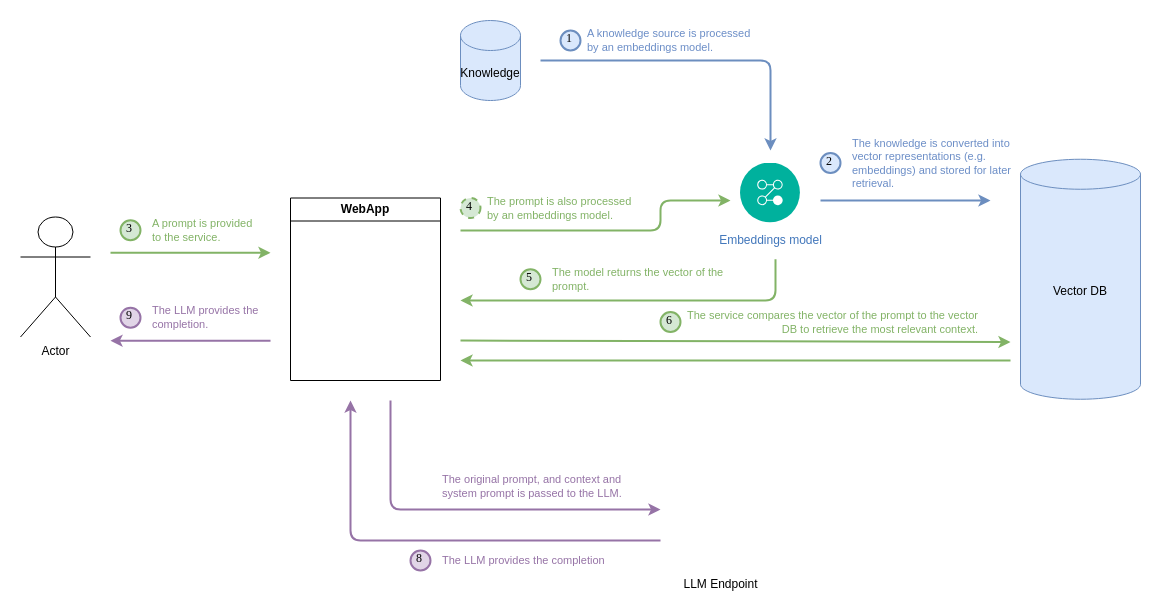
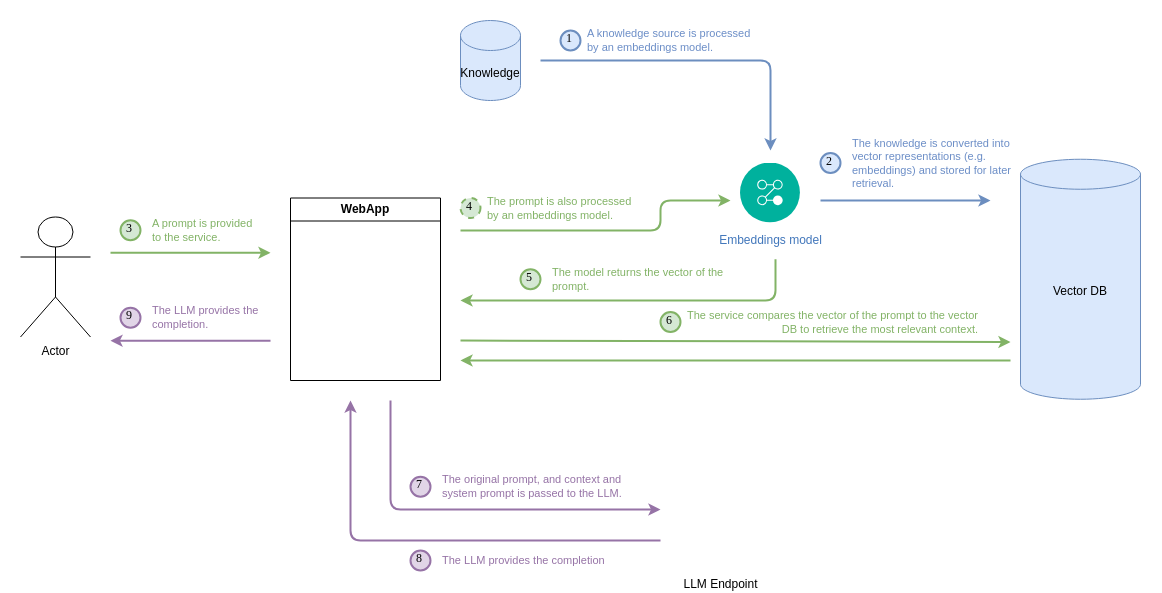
none -> (421, 487)
